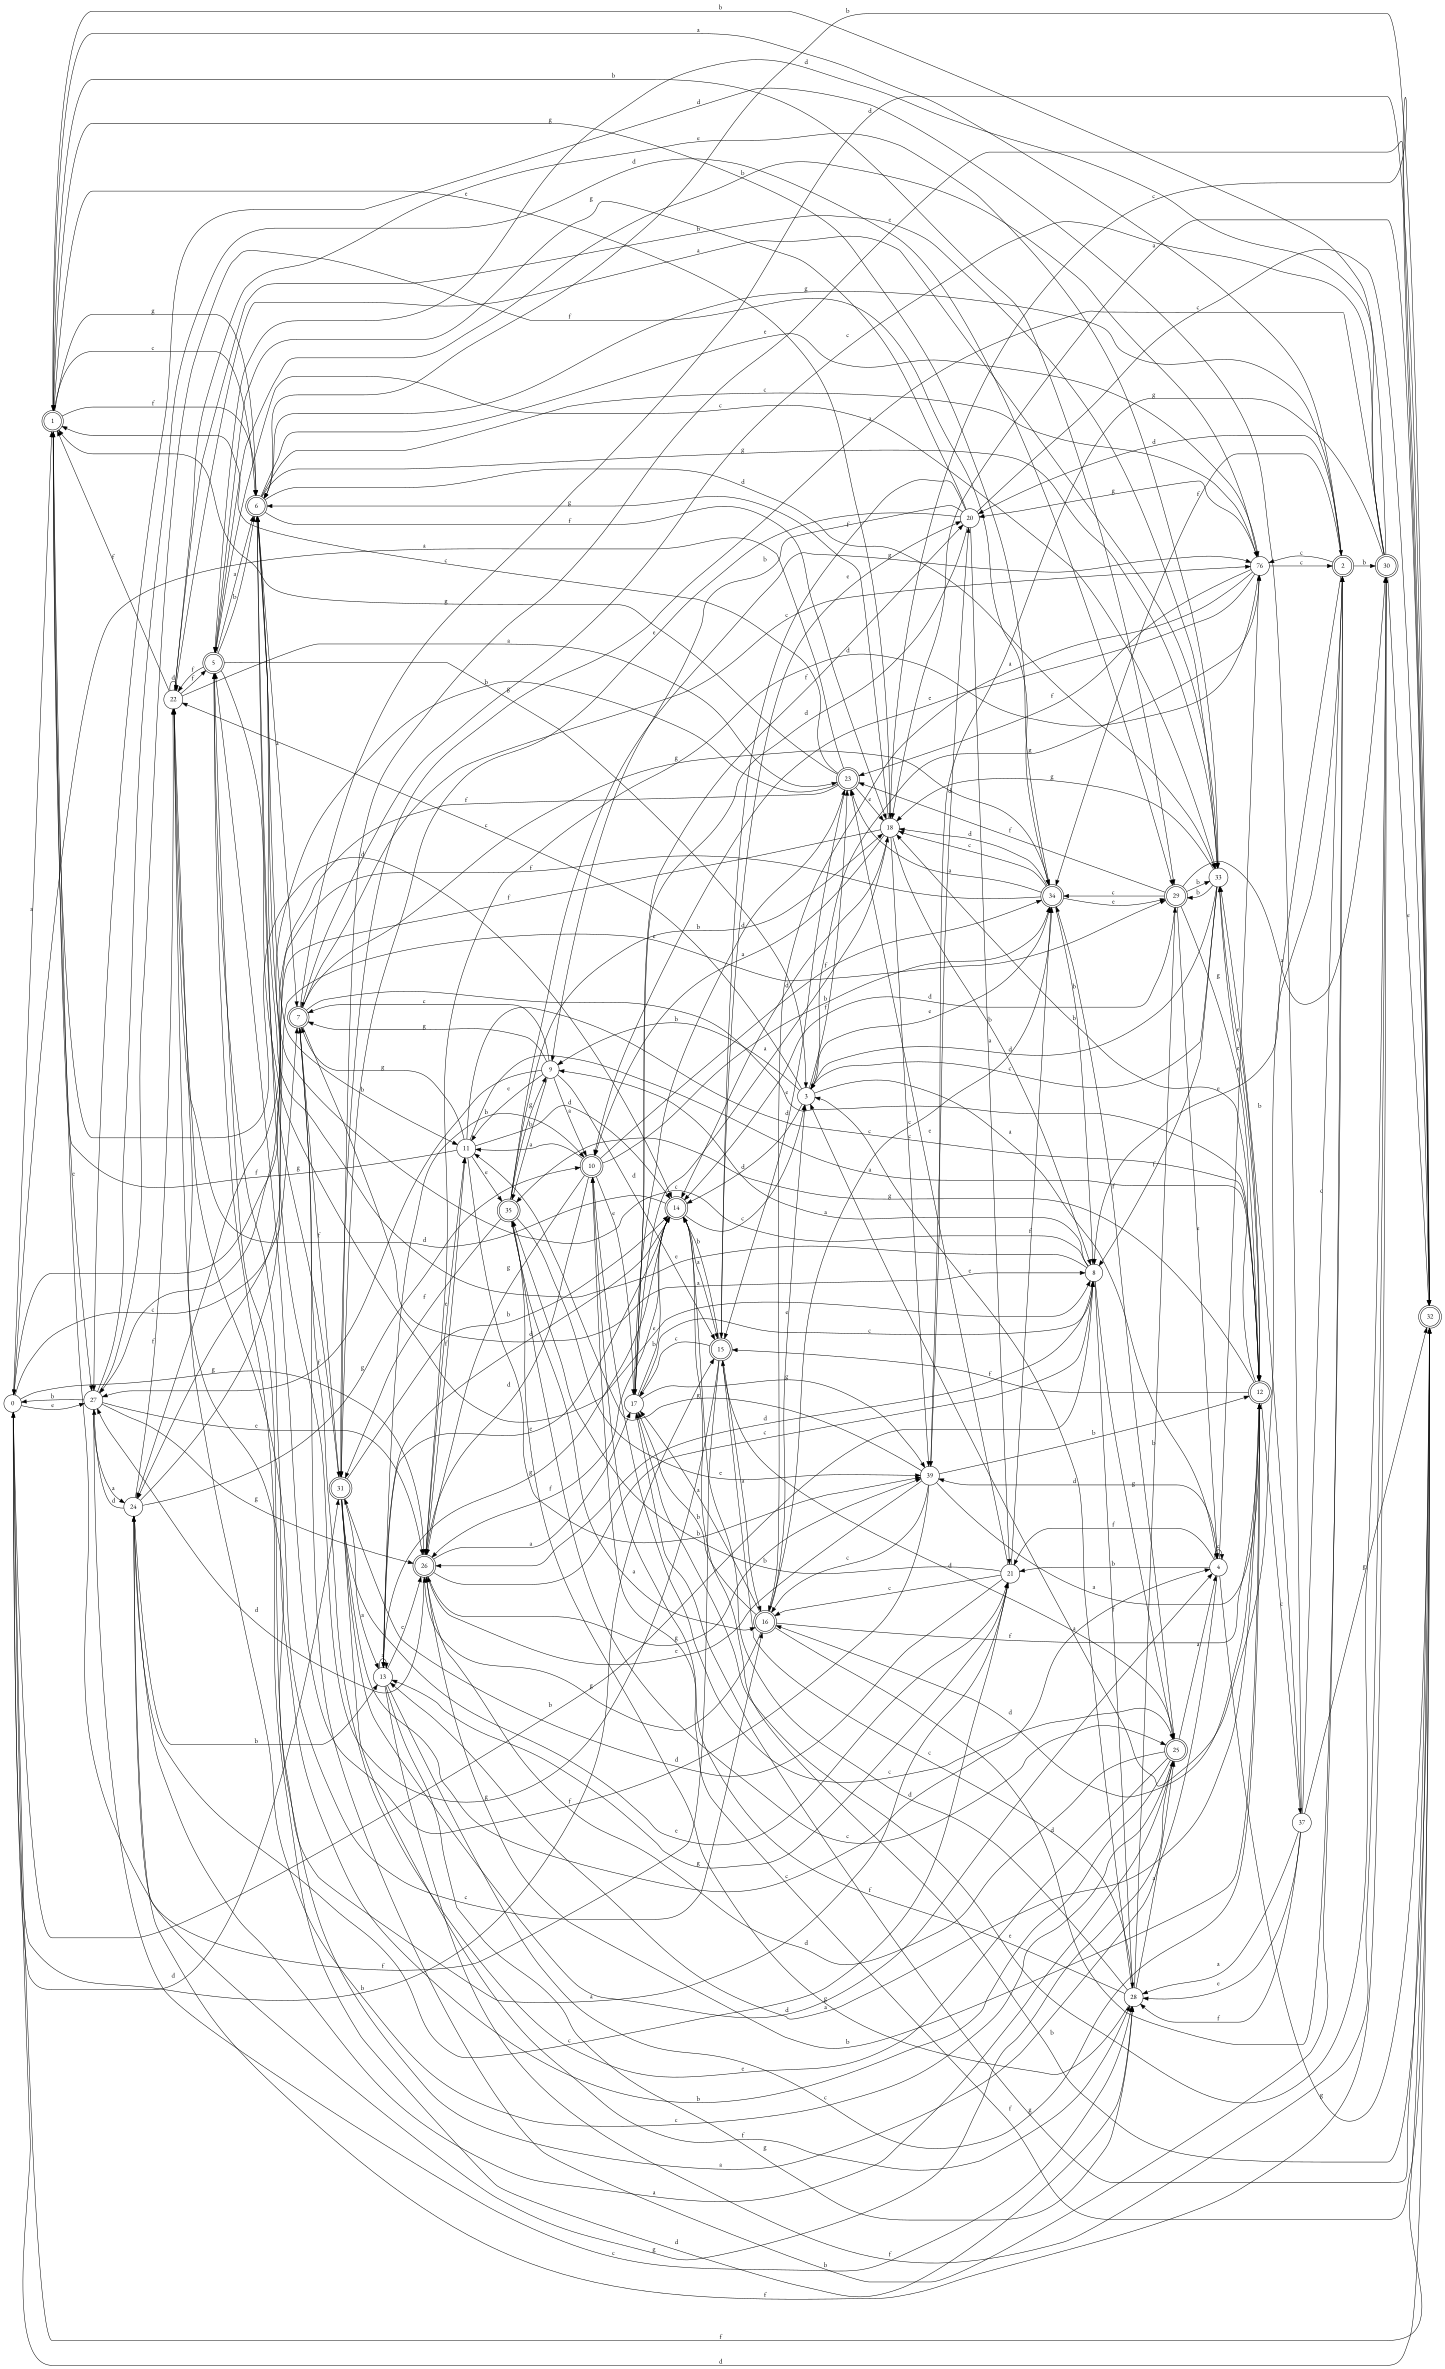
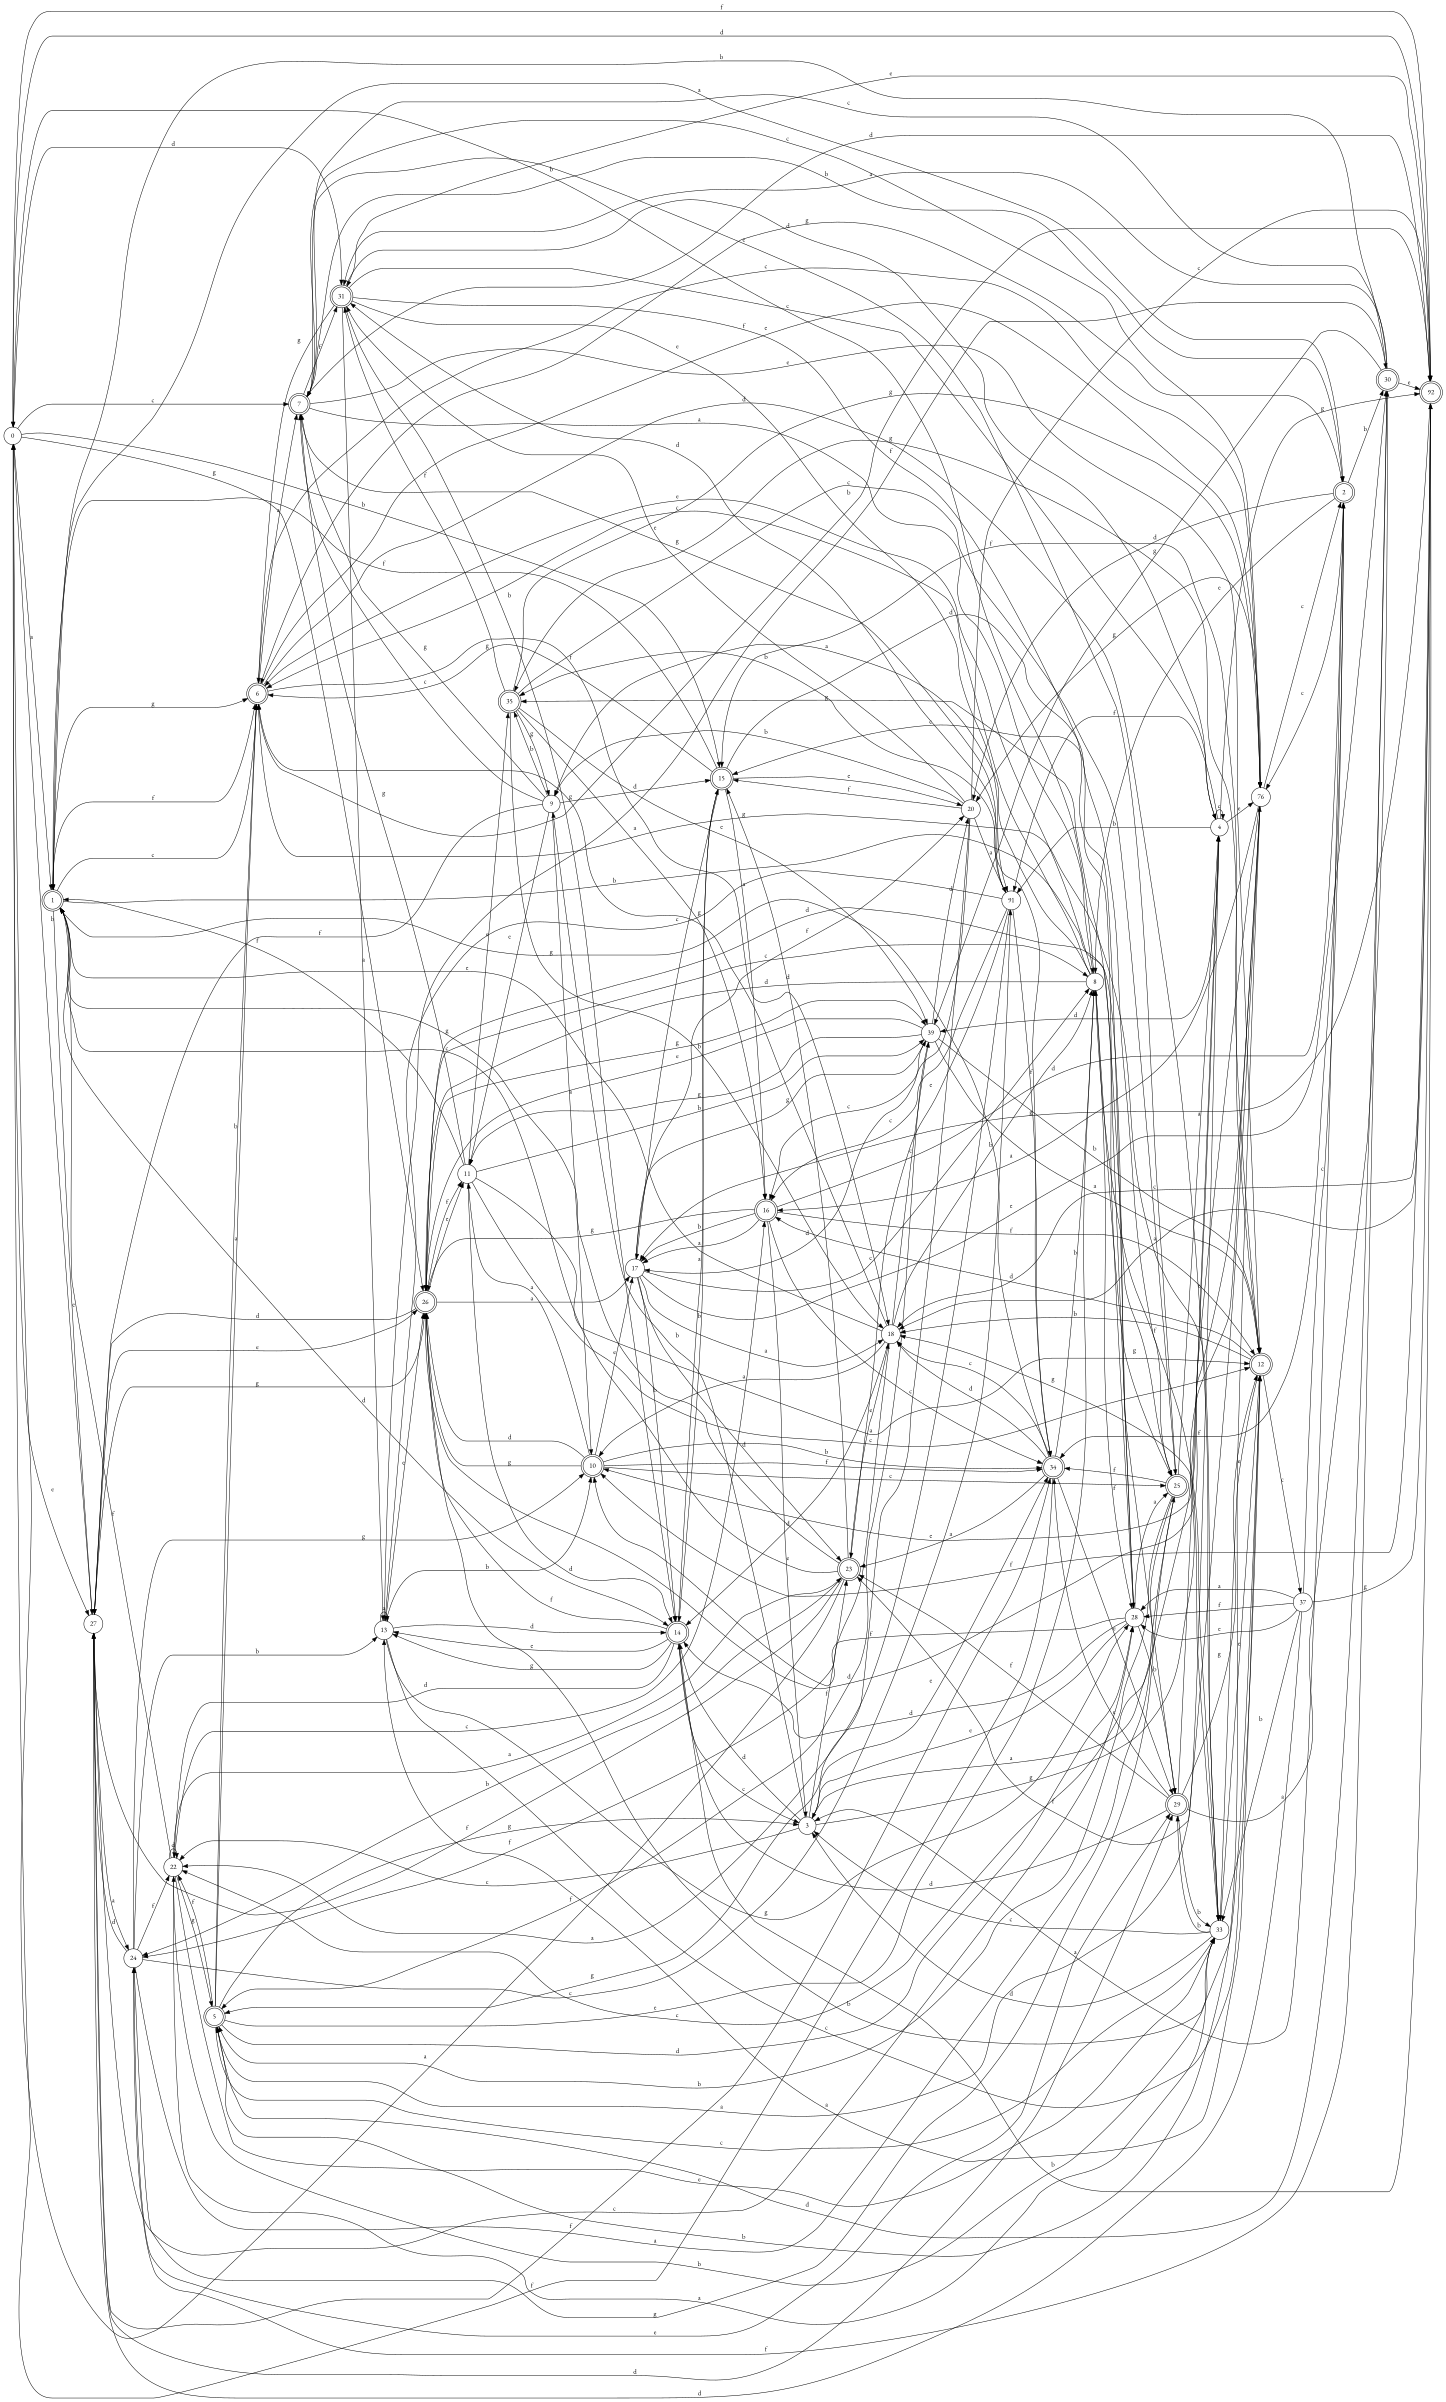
(193, 678) -> (193, 1920)
(289, 1035) -> none
(1430, 1317) -> (1431, 392)
(1010, 1574) -> (1011, 900)
